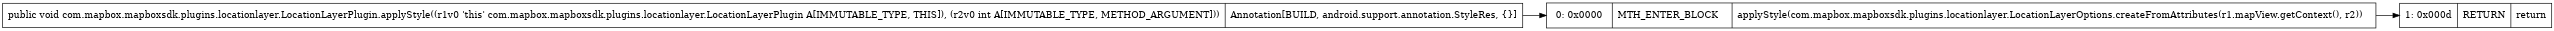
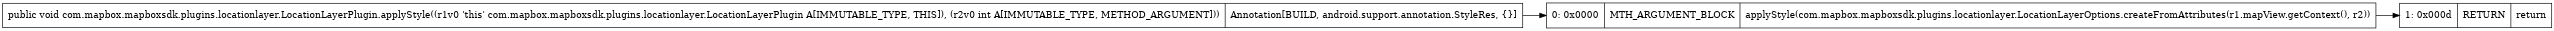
(1668, 15) -> (1672, 15)
